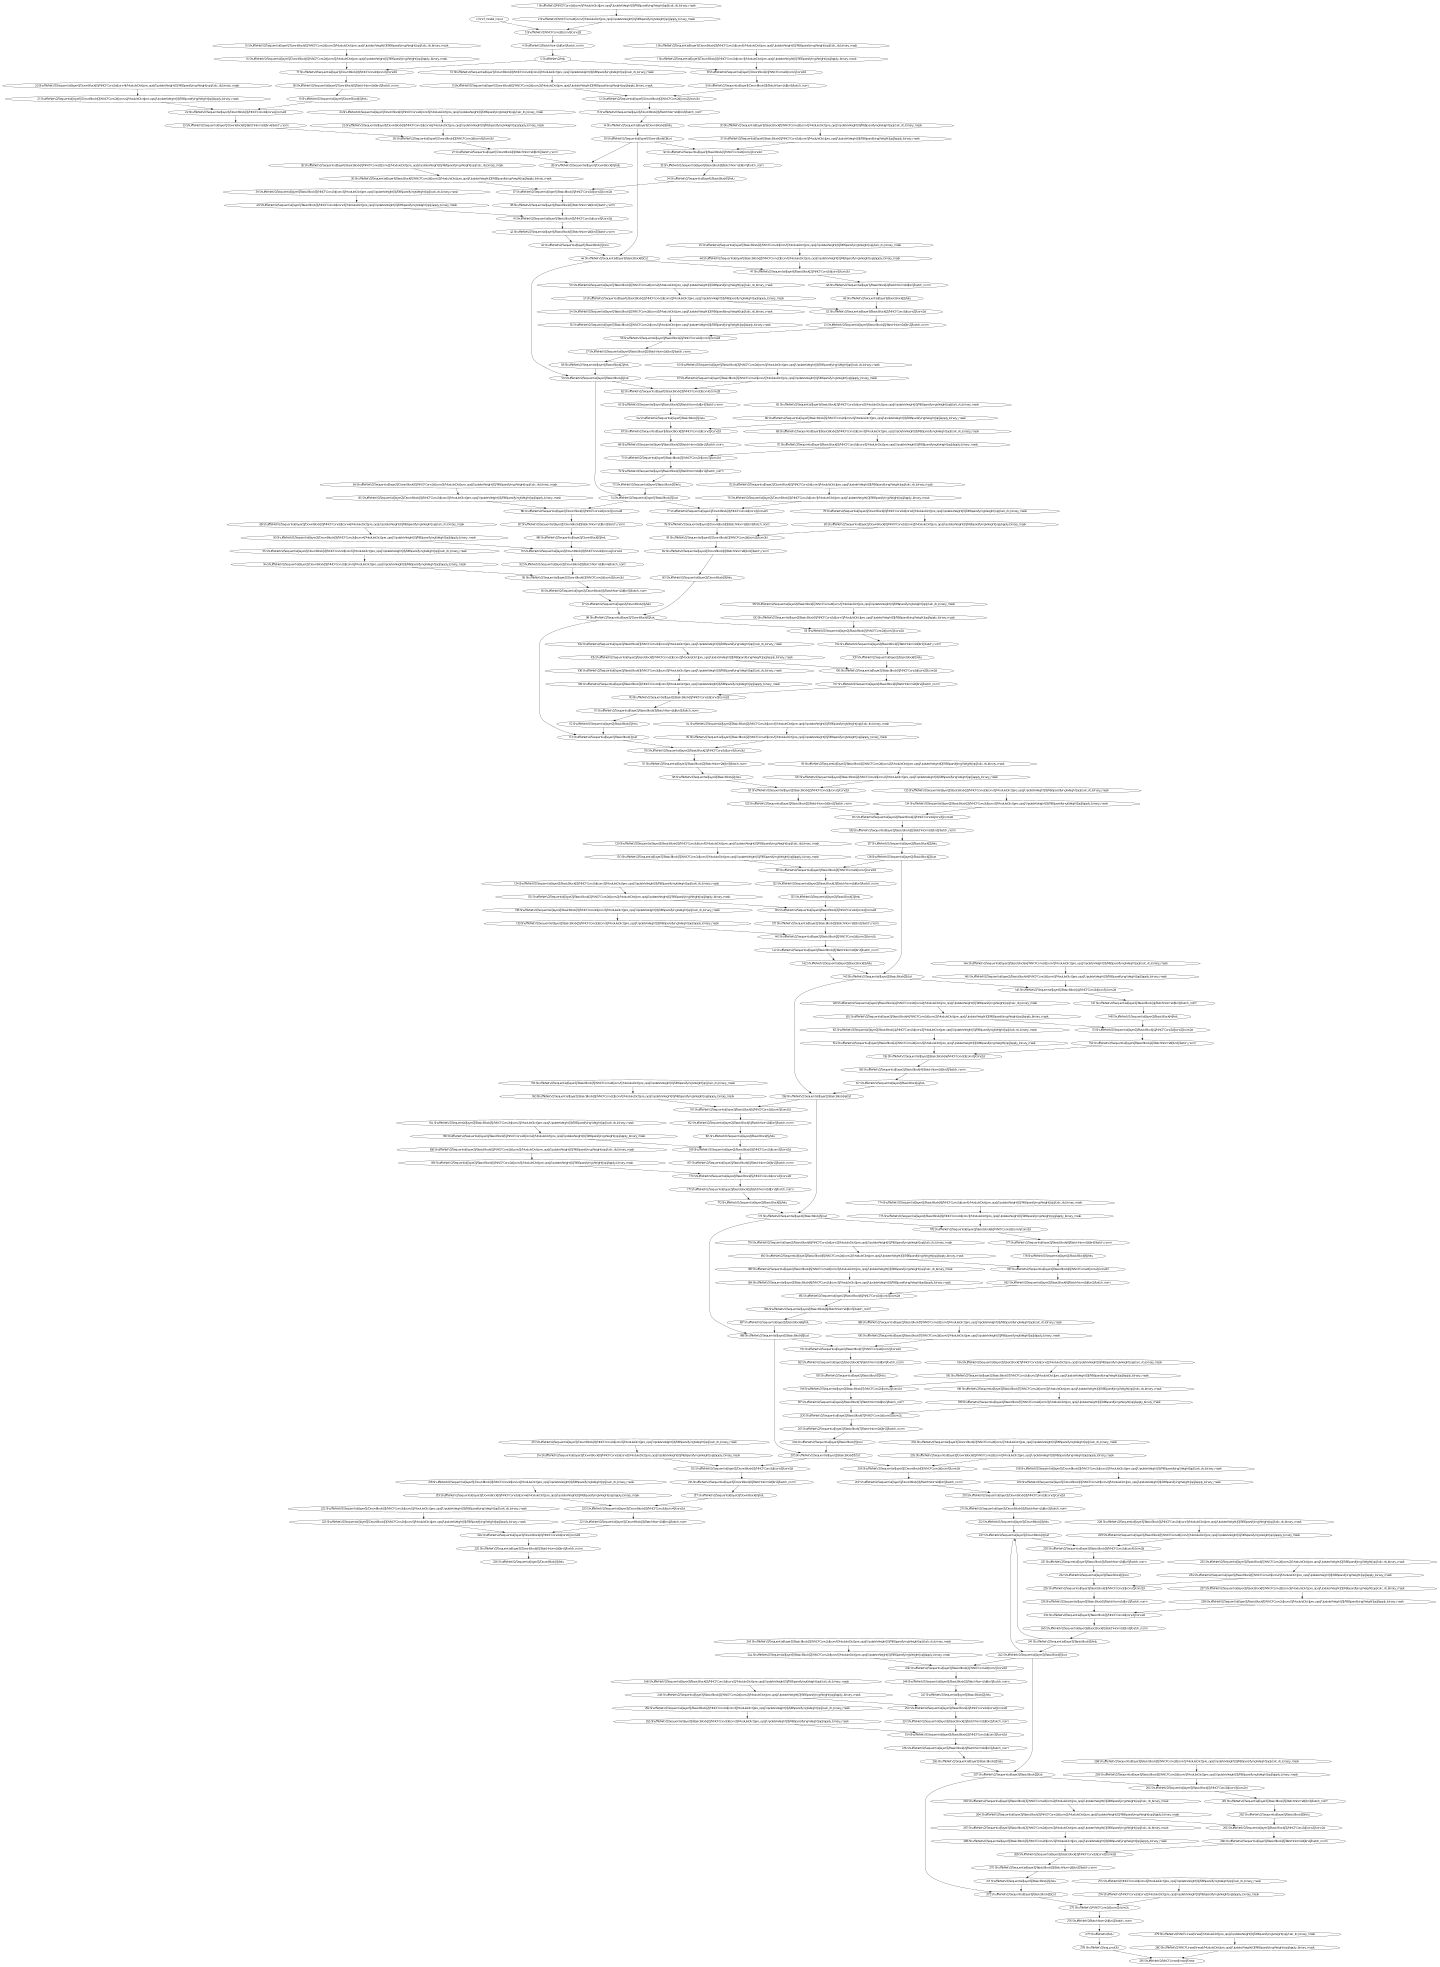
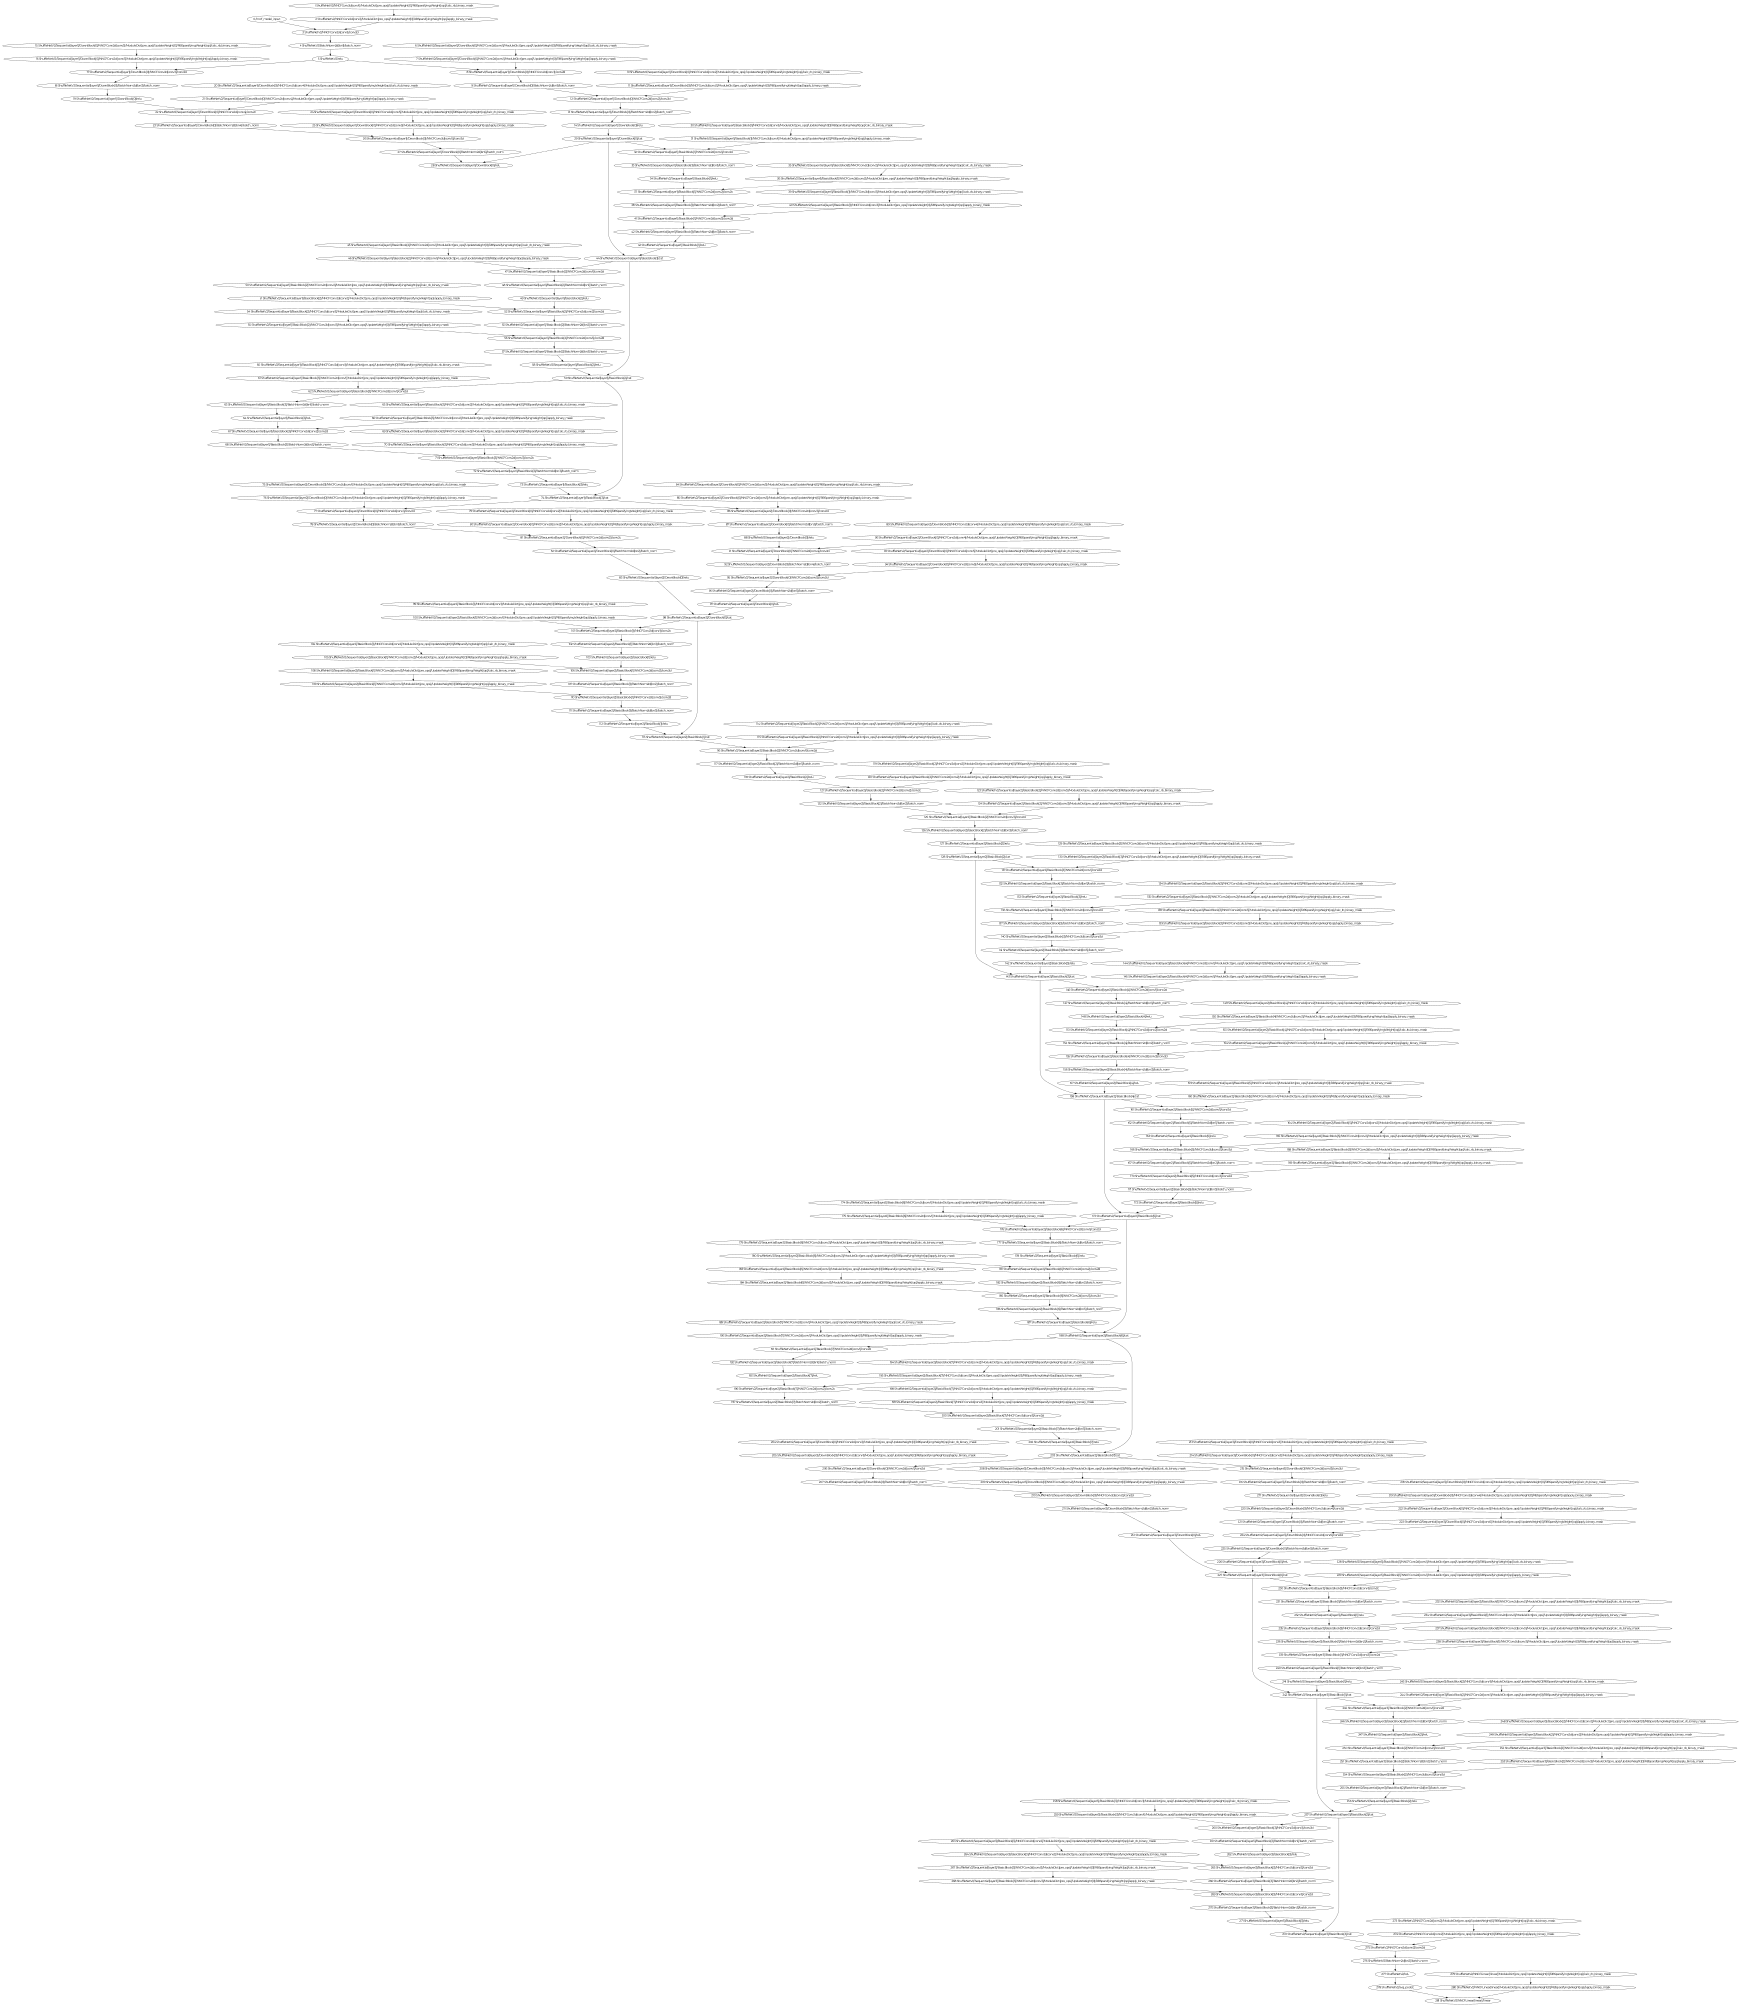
(1018, 1598) -> (1253, 1568)
